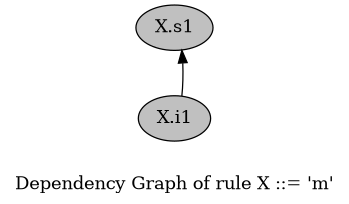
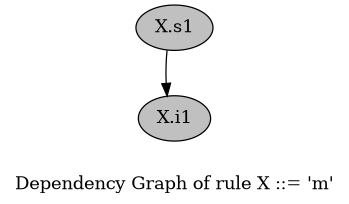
(183, 80) -> (166, 67)
